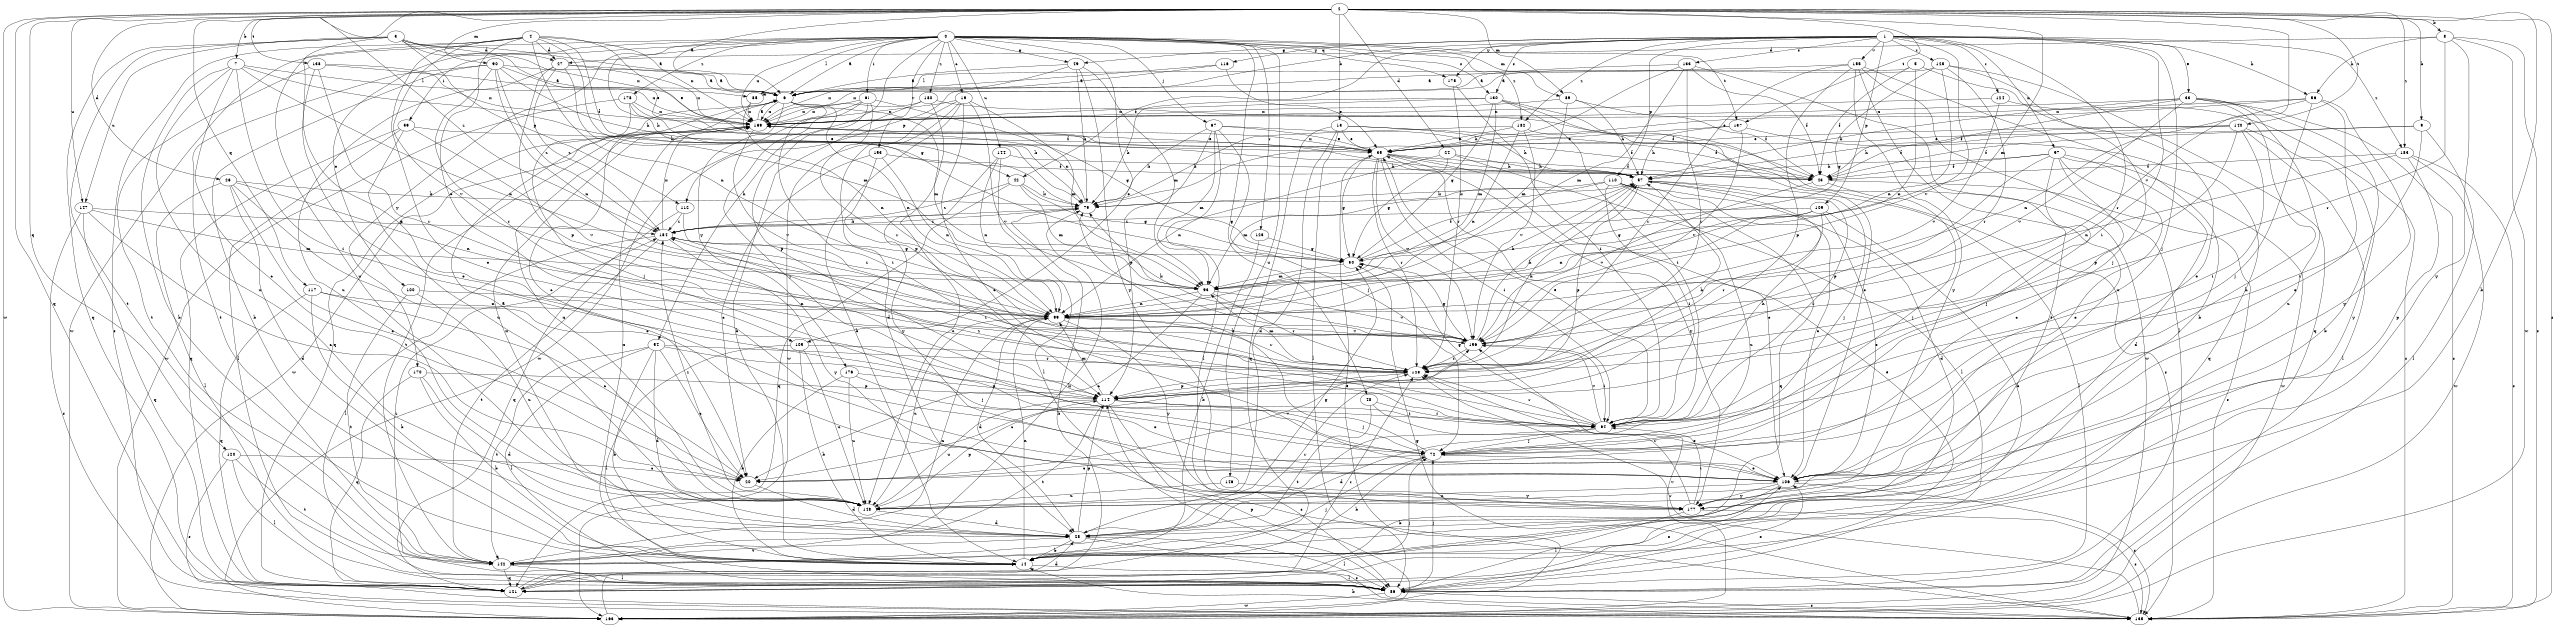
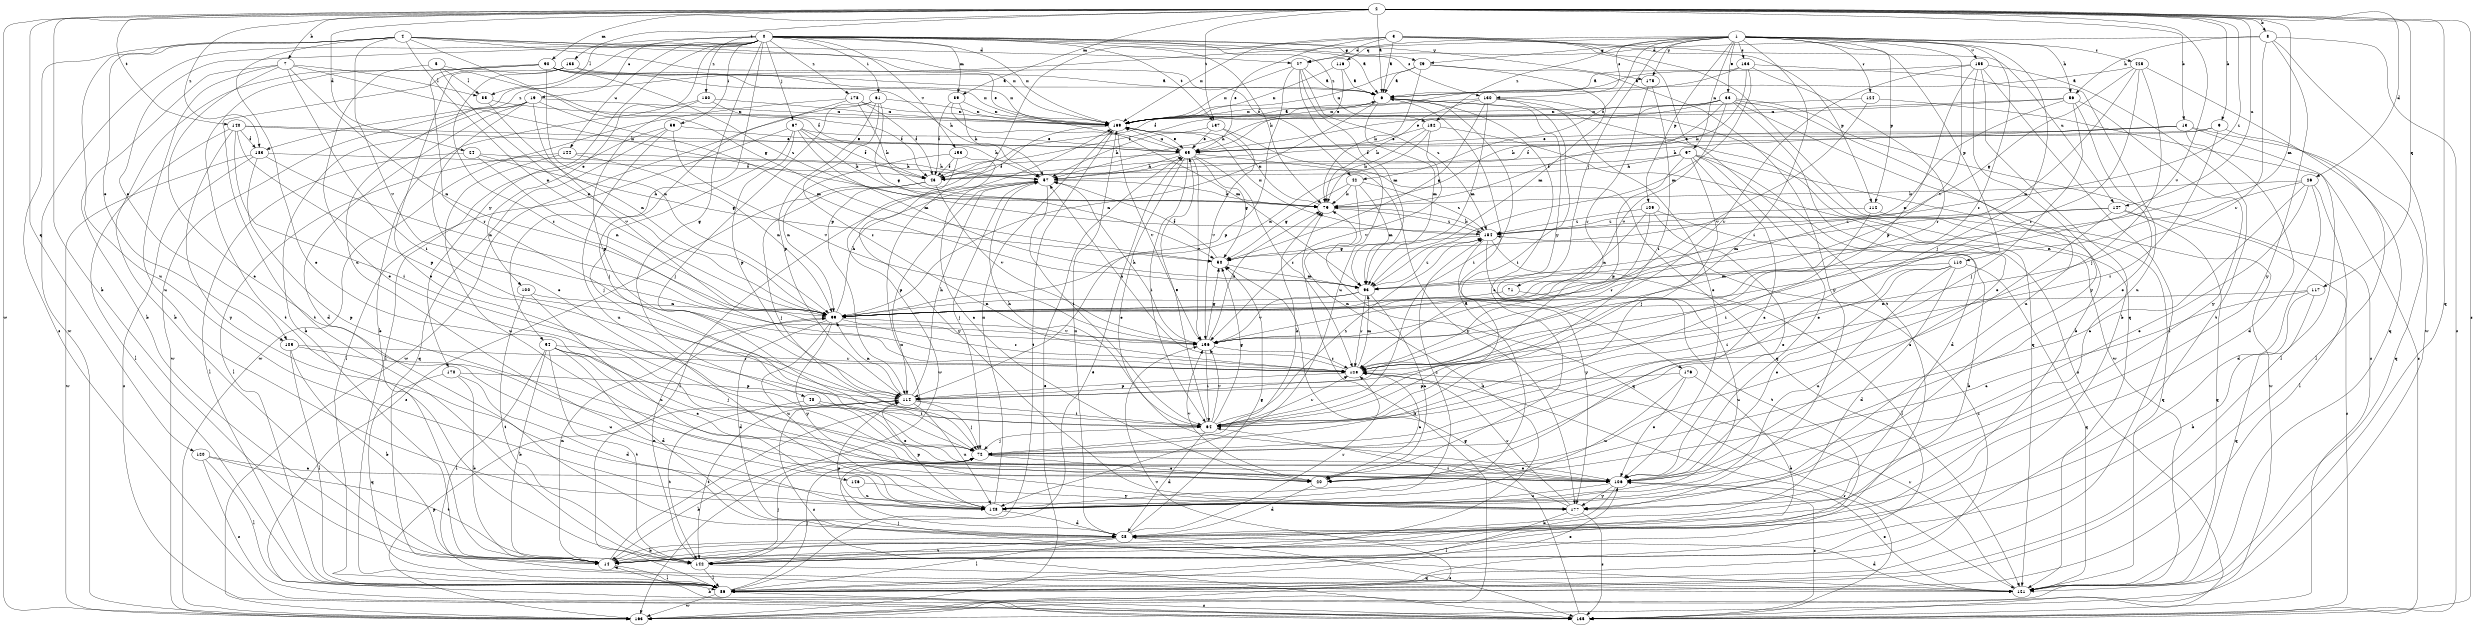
(1941, 64) -> (2139, 64)
(2027, 136) -> (247, 138)
(1352, 195) -> (1501, 150)
(1599, 234) -> none
(1260, 235) -> none
none -> (1511, 290)
(2247, 290) -> (1997, 290)
